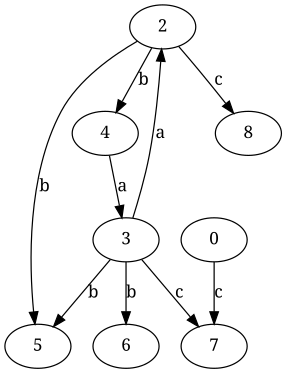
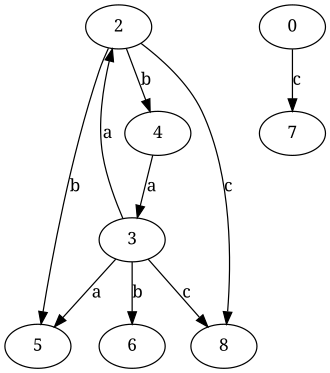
(166, 288) -> (174, 288)
(94, 293) -> (97, 293)
